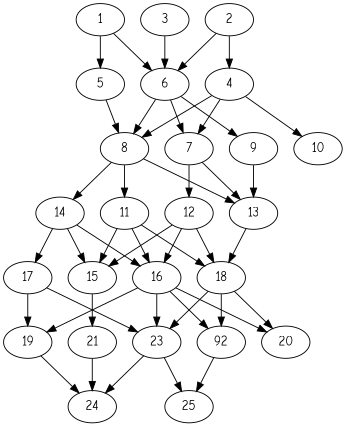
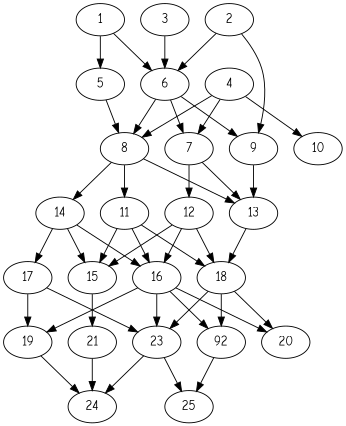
(229, 48) -> (263, 76)
